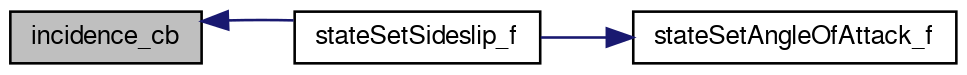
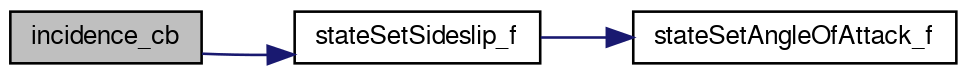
(261, 20) -> (235, 55)
